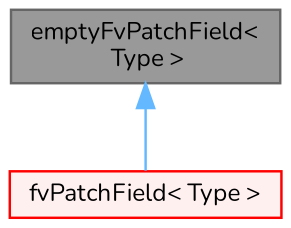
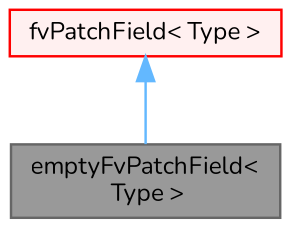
(146, 139) -> (146, 113)
